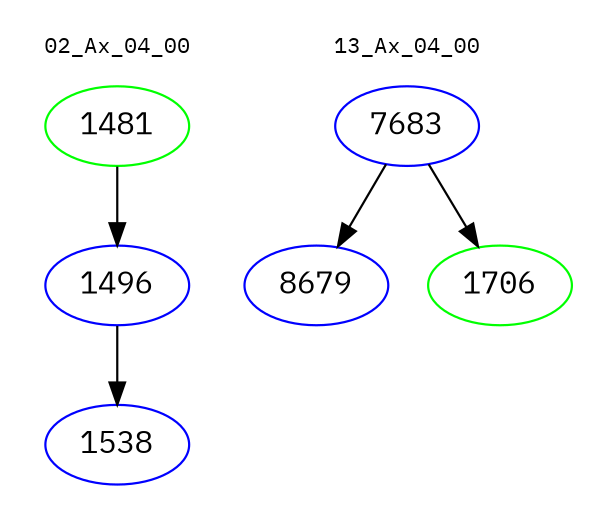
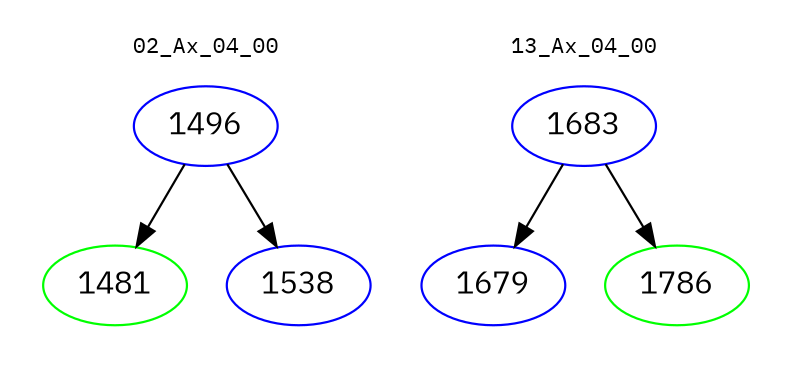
(407, 126) -> (584, 126)
(117, 195) -> (166, 196)
(316, 285) -> (493, 285)
(500, 285) -> (677, 285)
